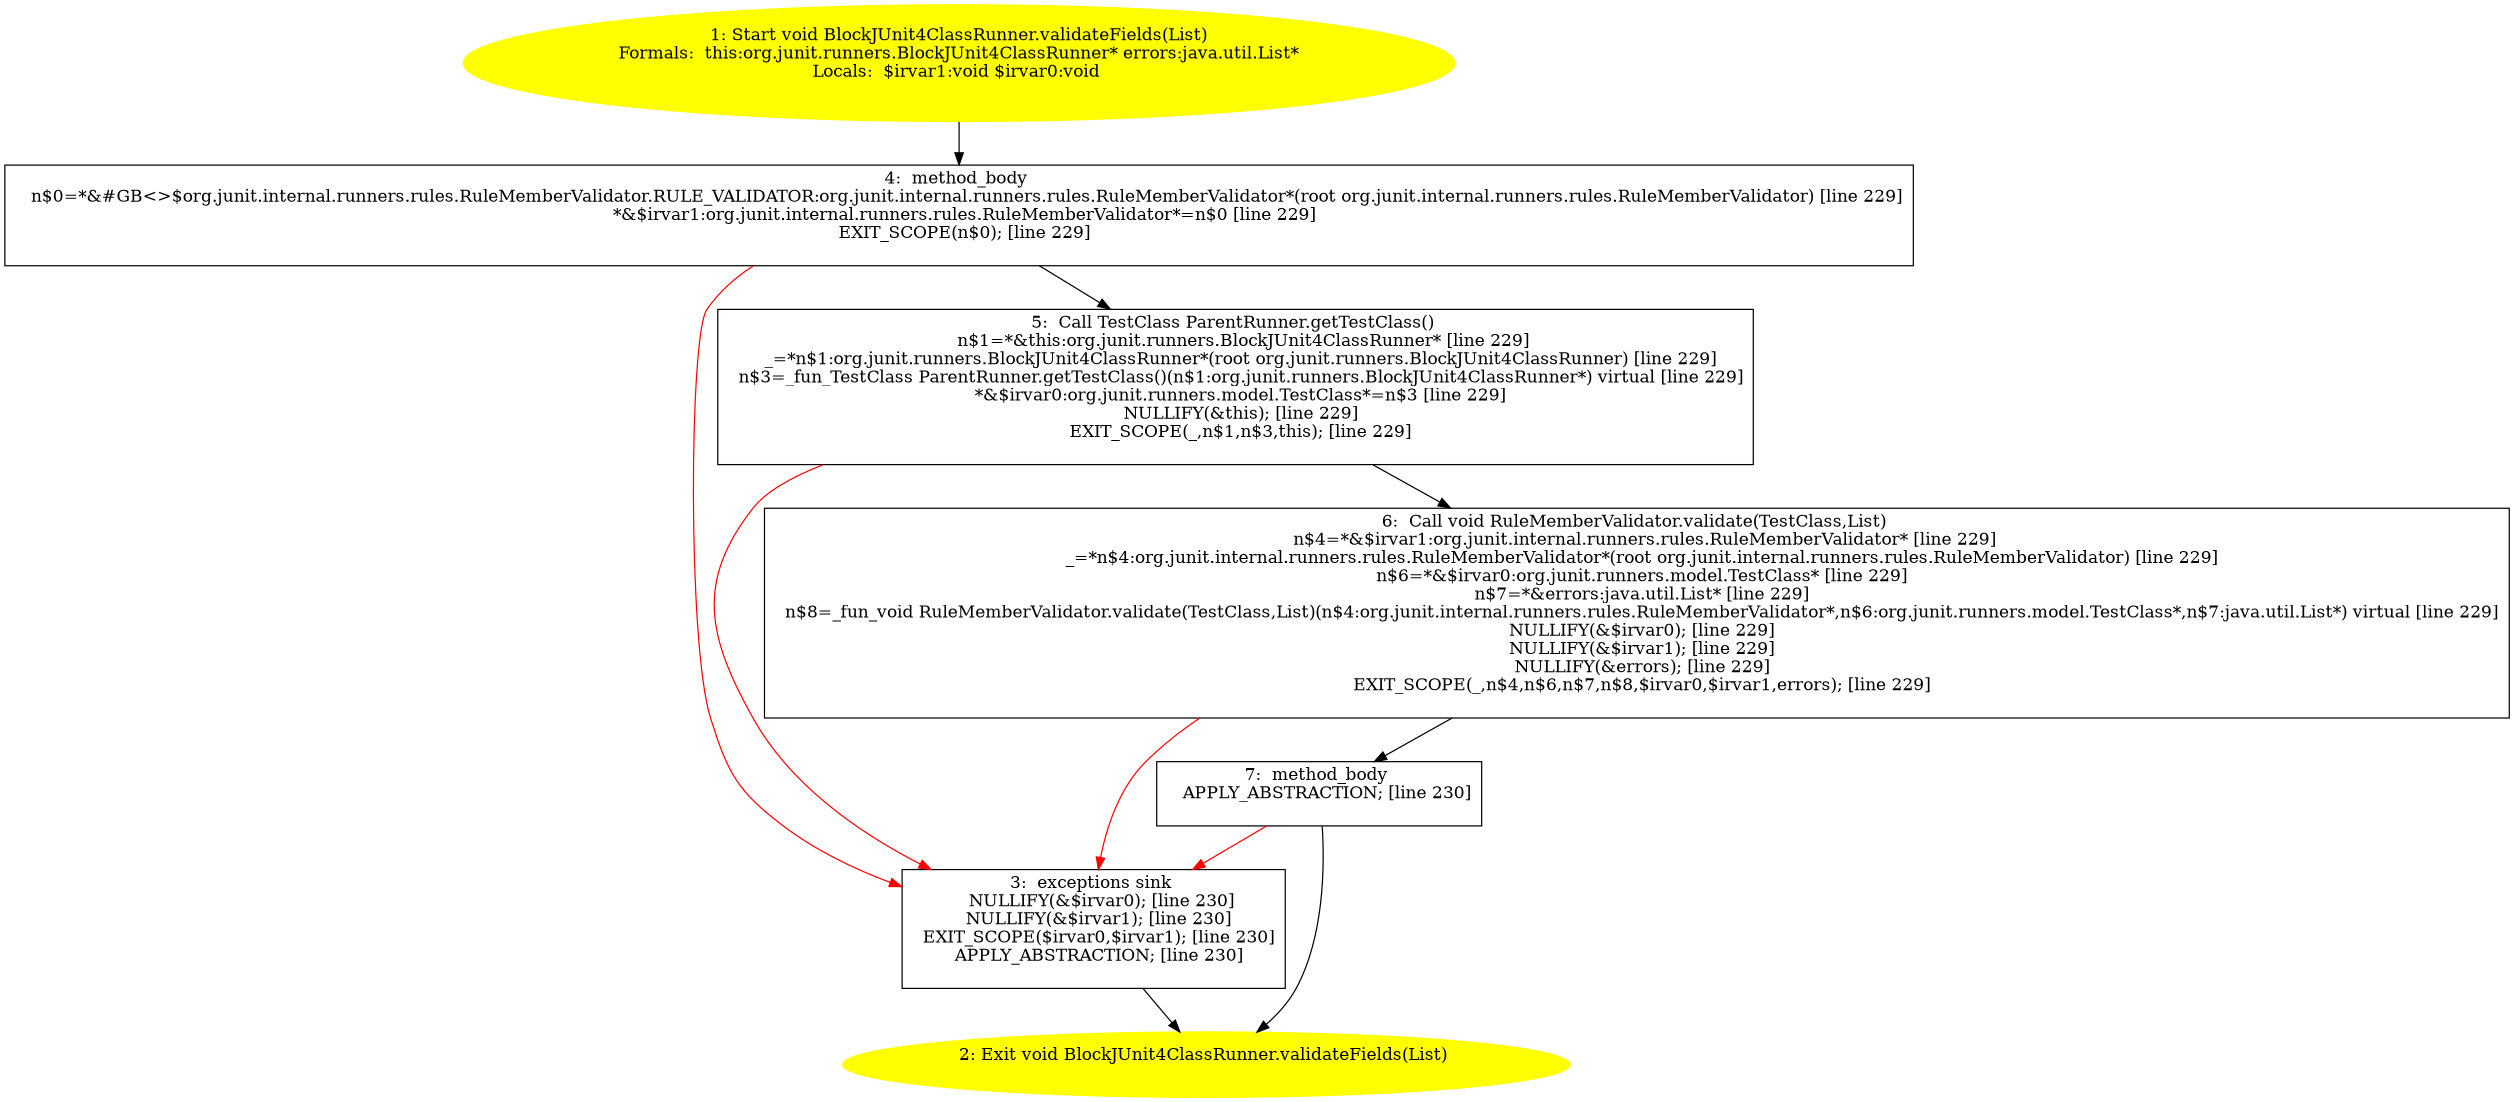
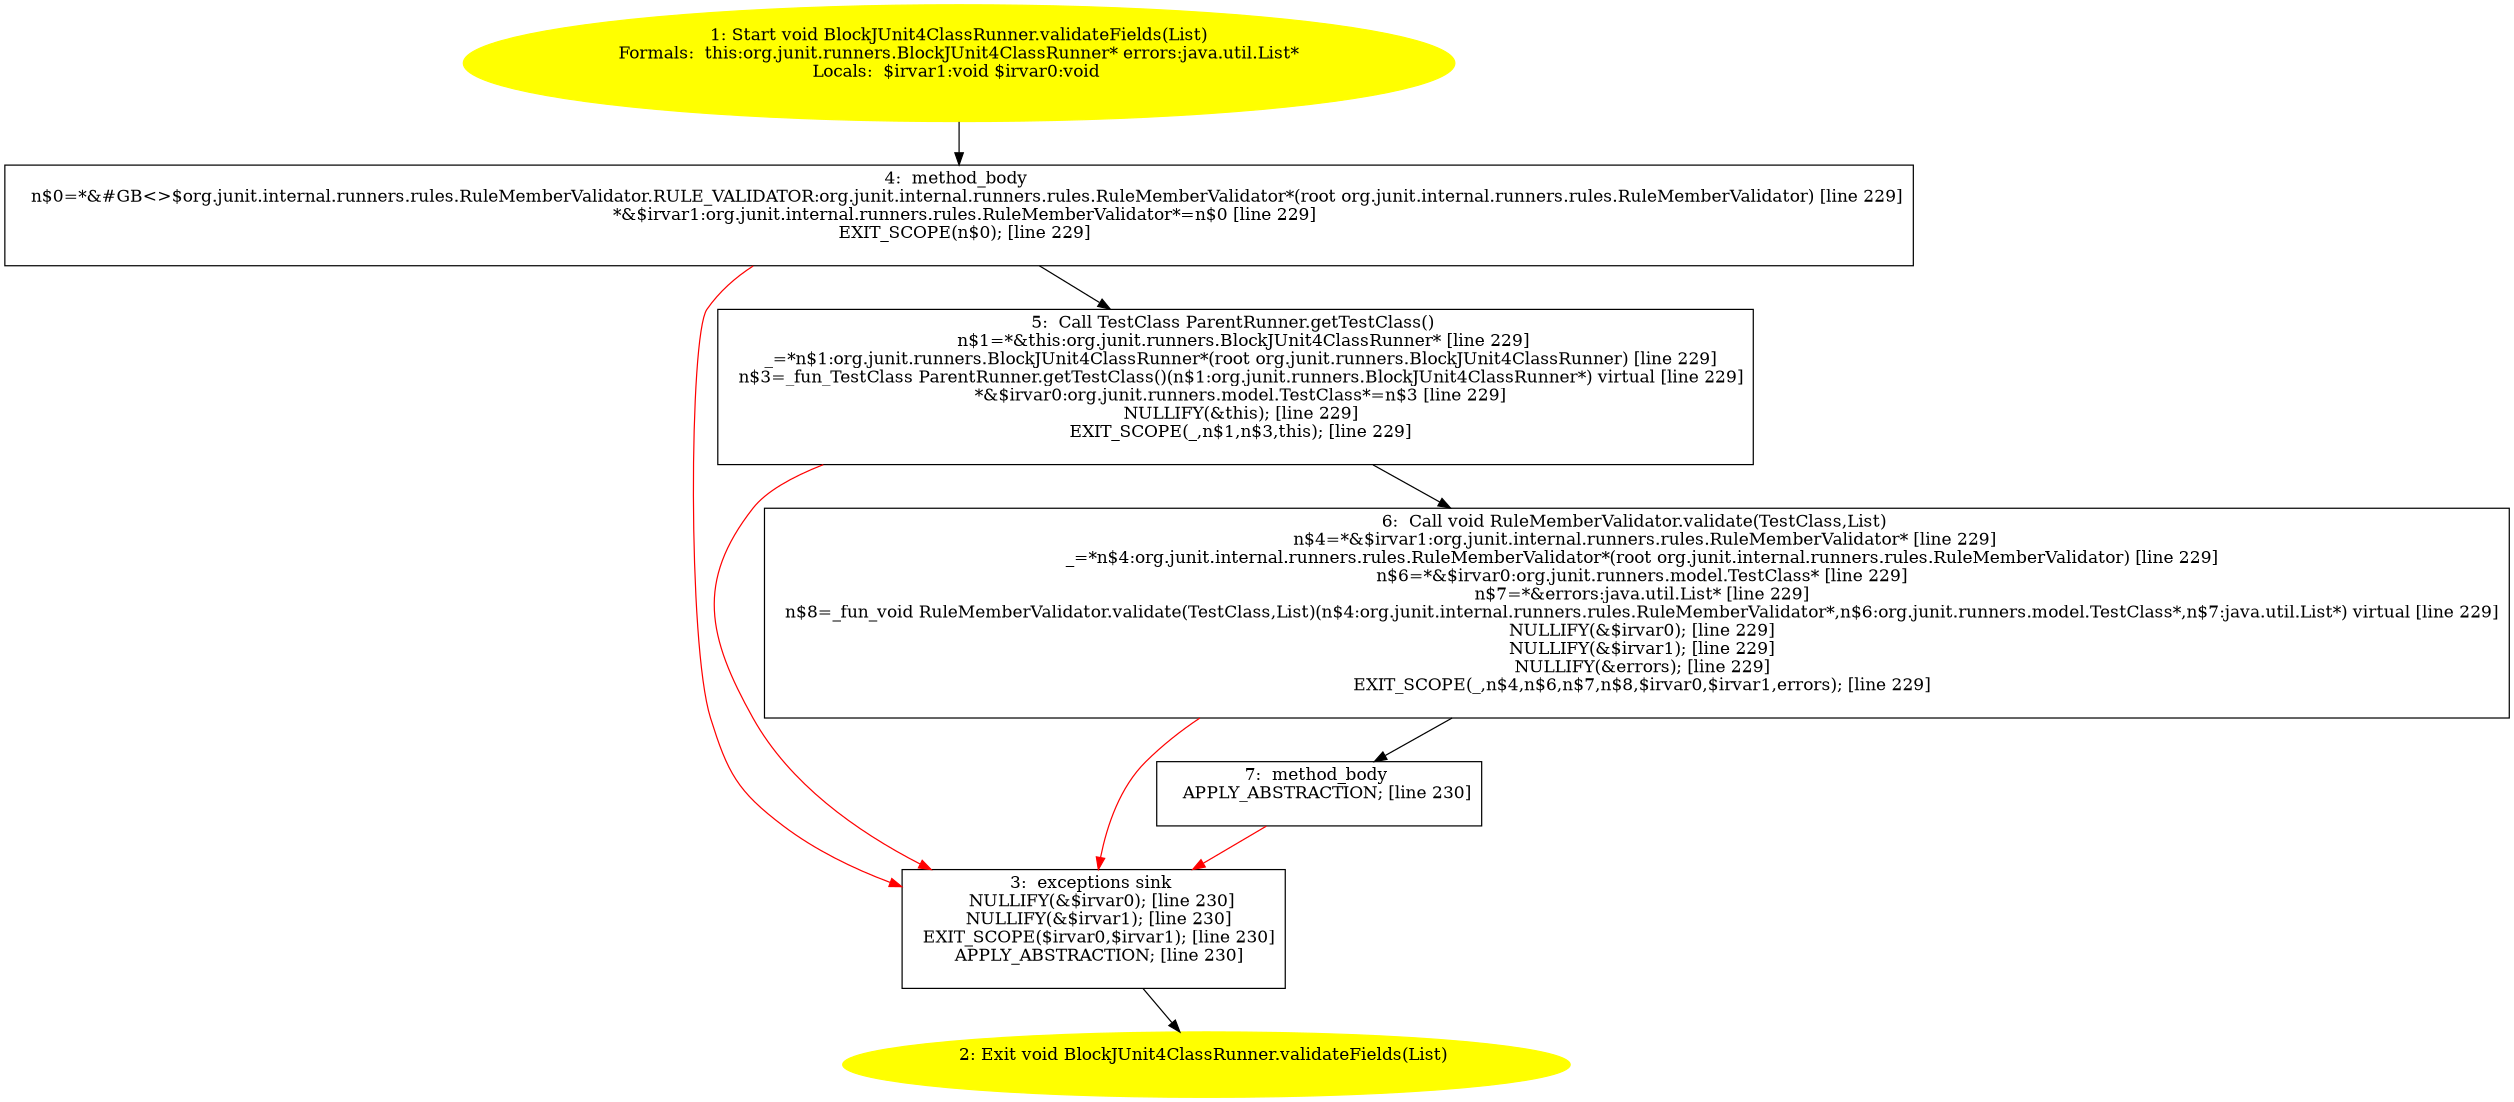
(1316, 932) -> none
